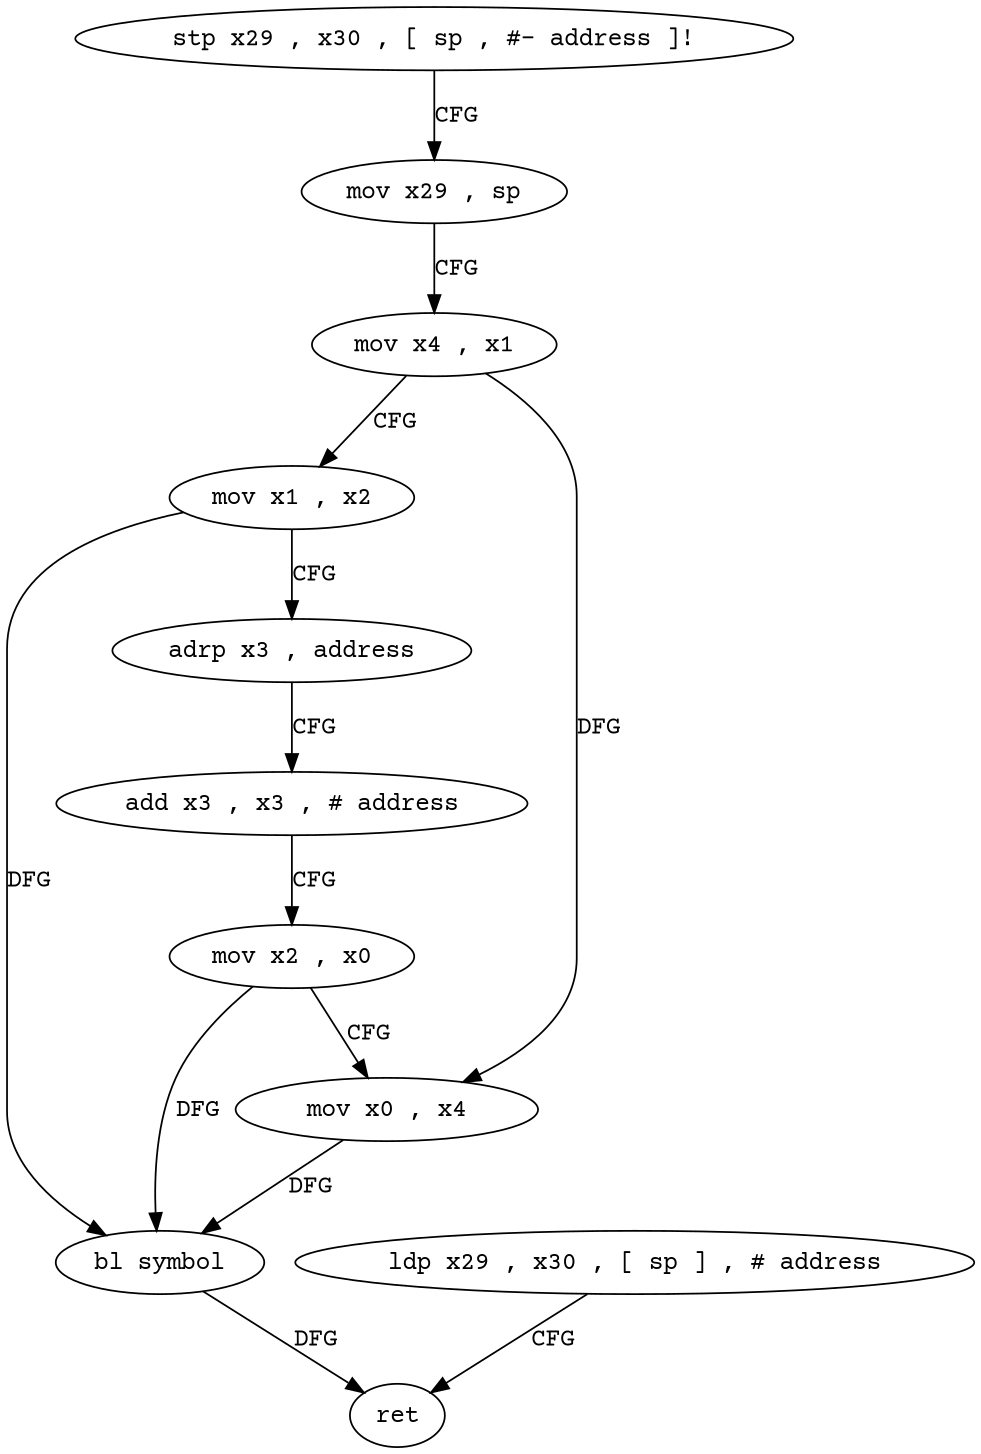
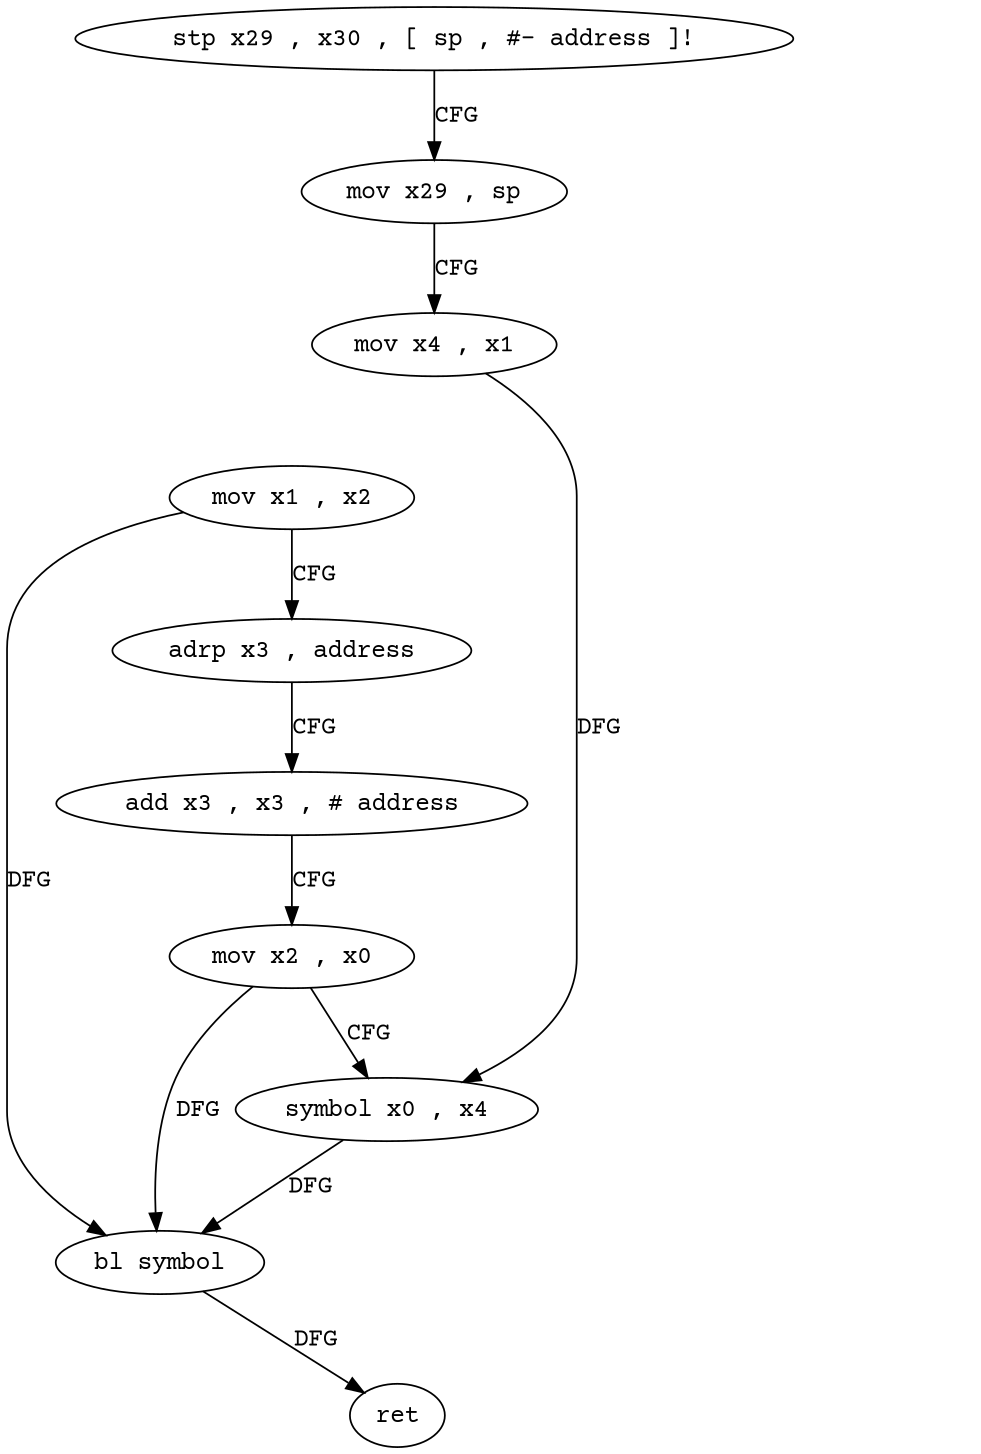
(369, 415) -> none
(387, 1110) -> (387, 1110)
(635, 1262) -> none
